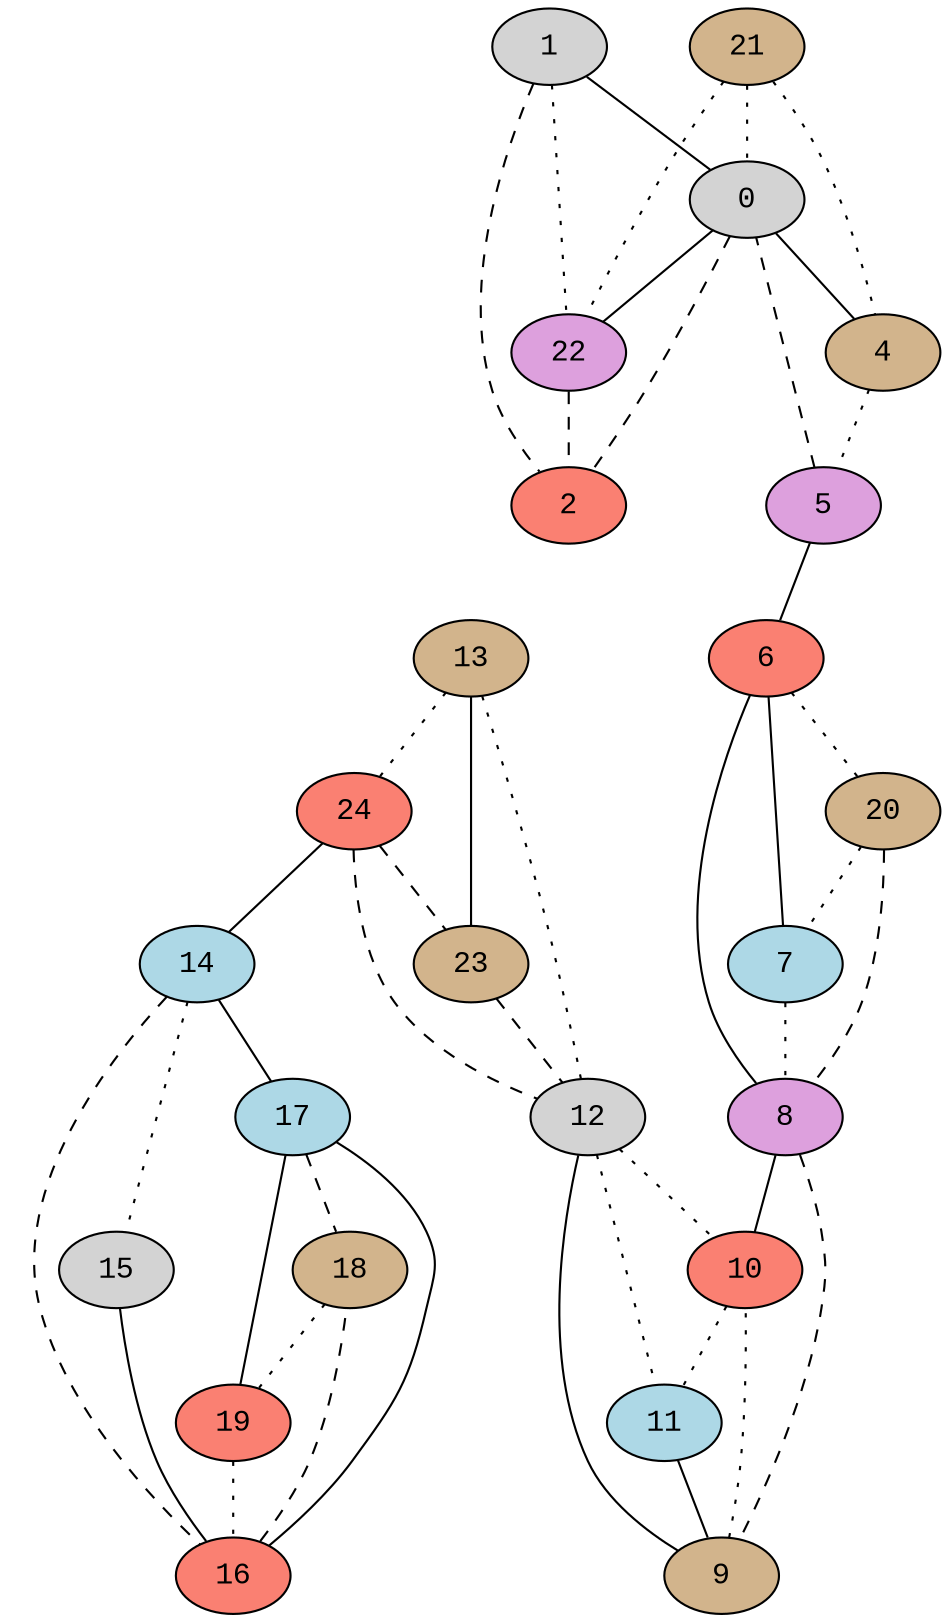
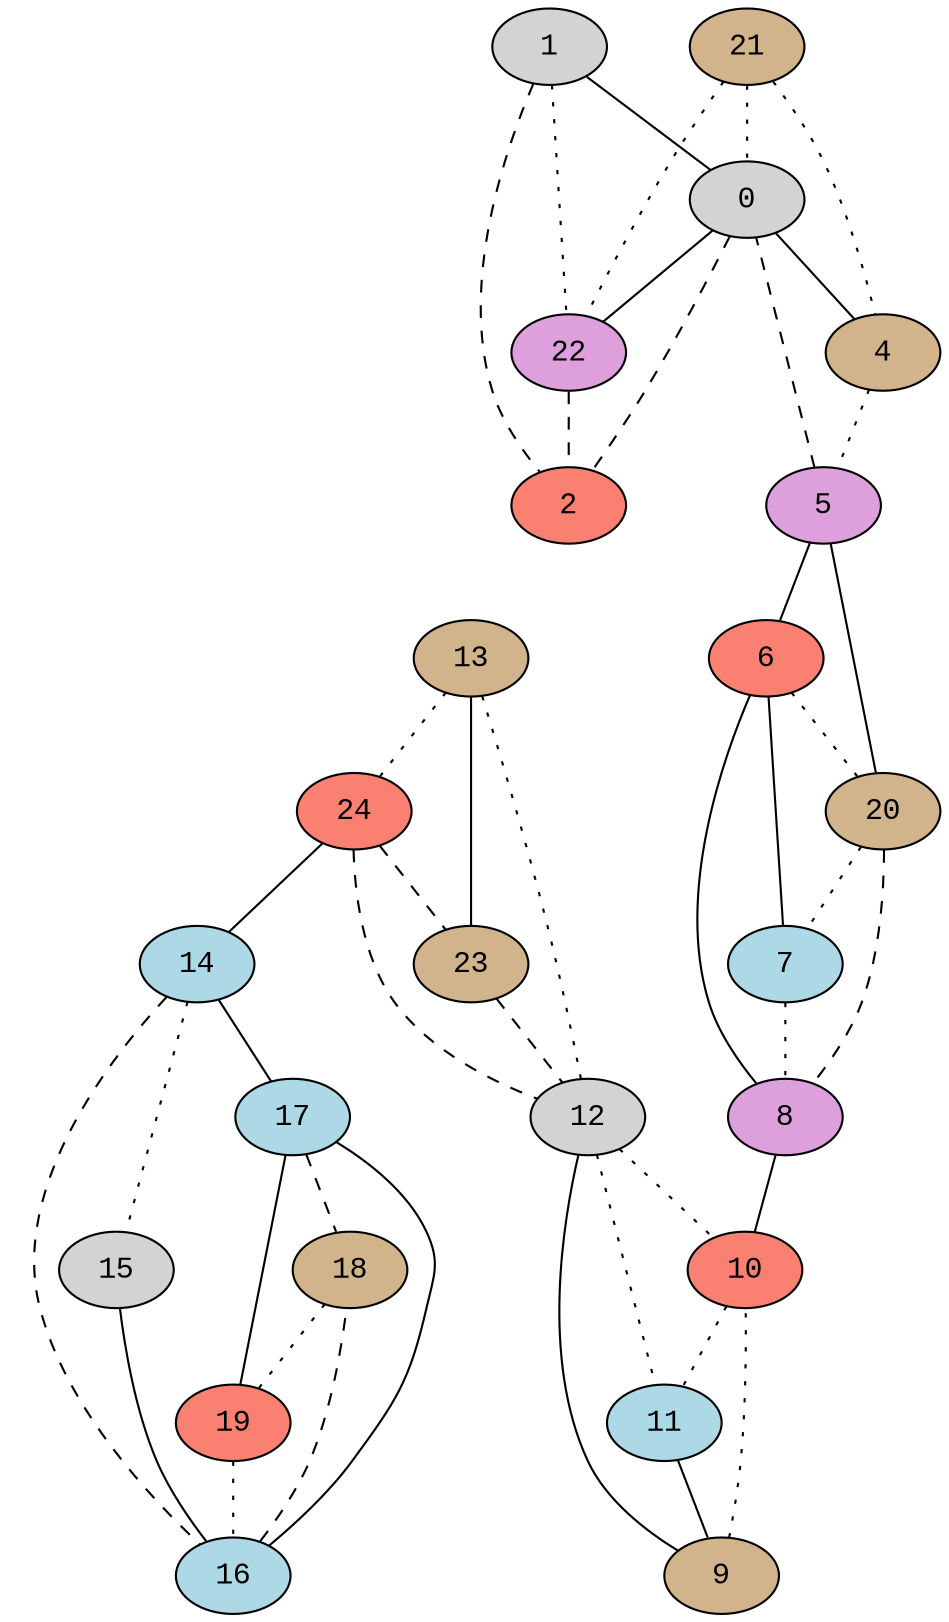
none -> (853, 658)
(812, 1352) -> none
(233, 1576) -> (233, 1576)
